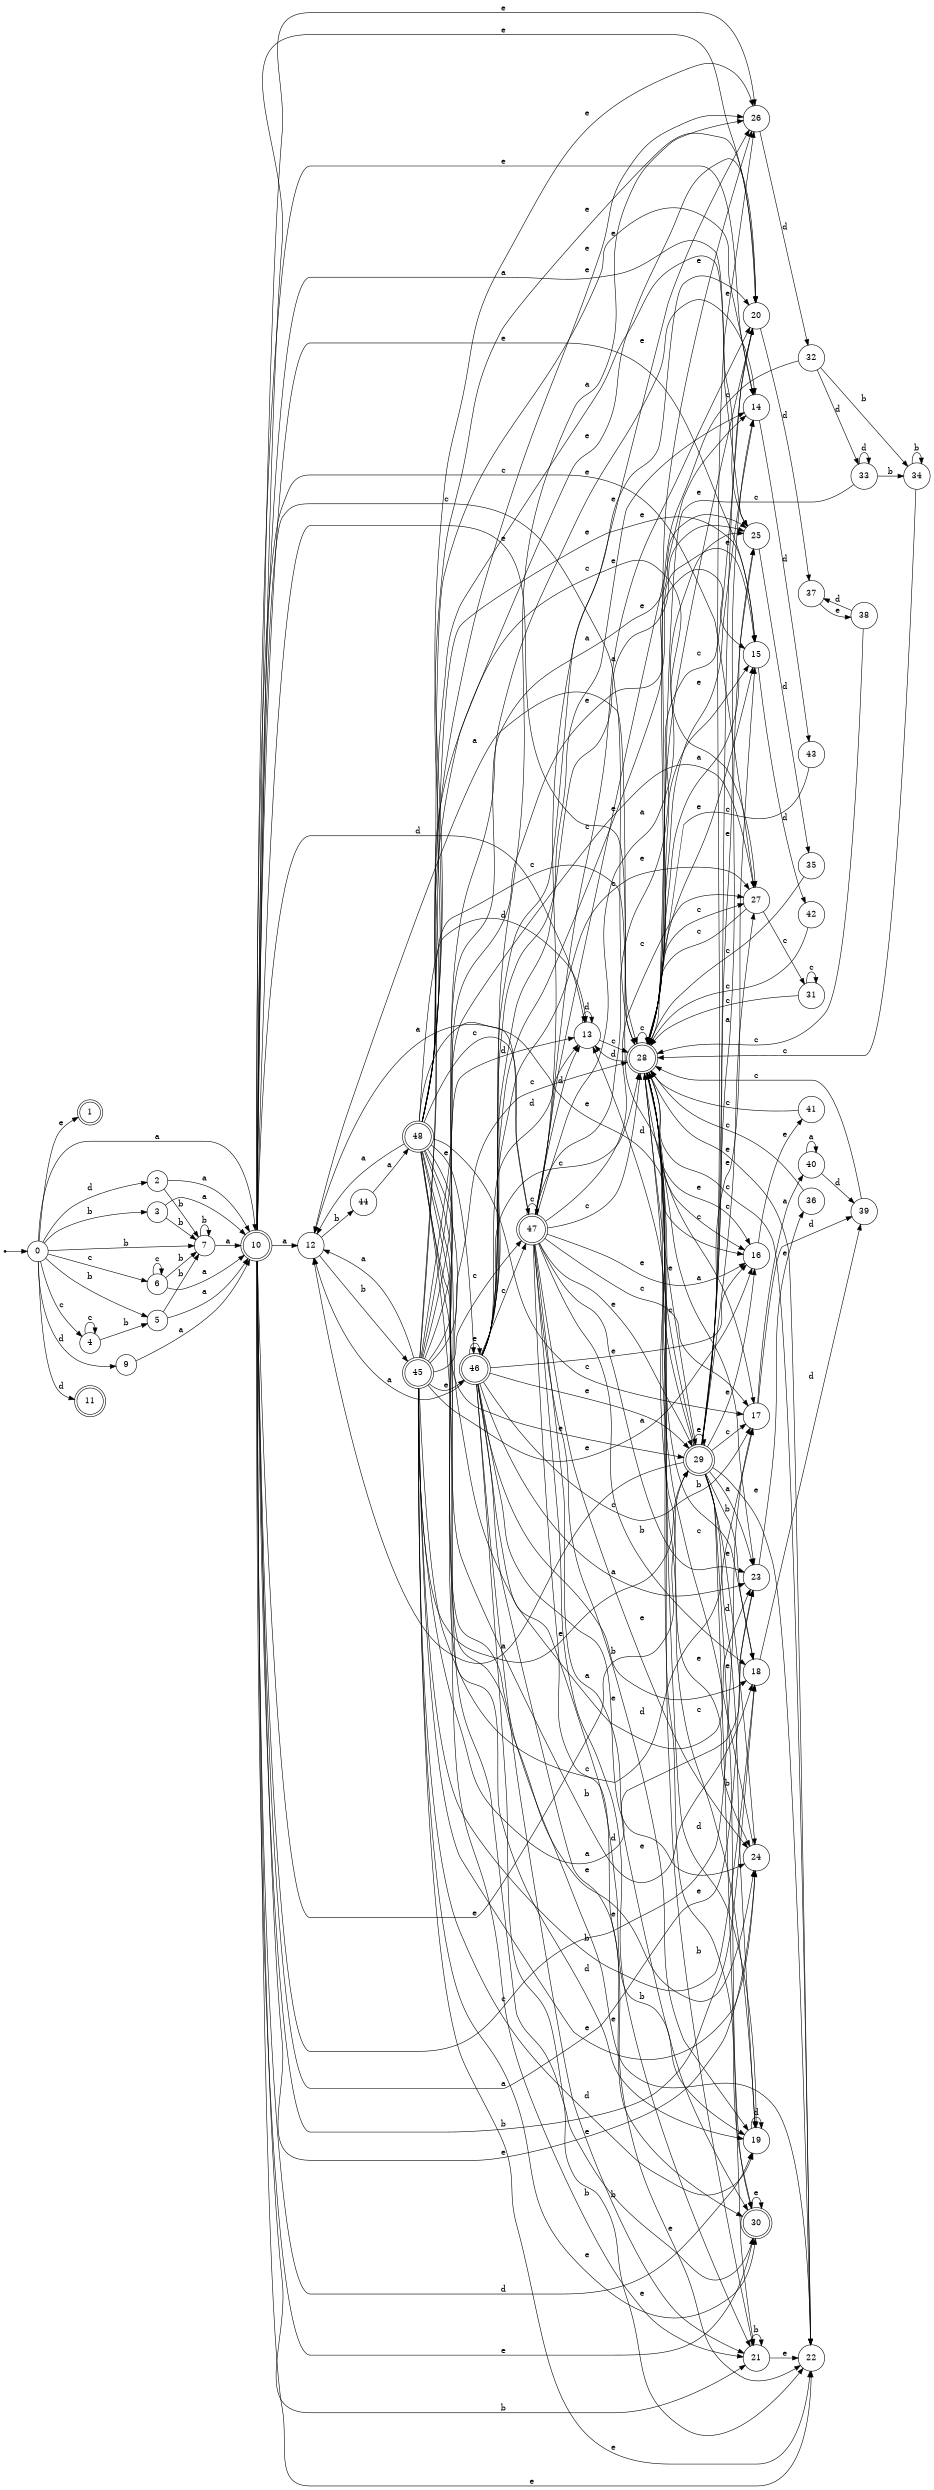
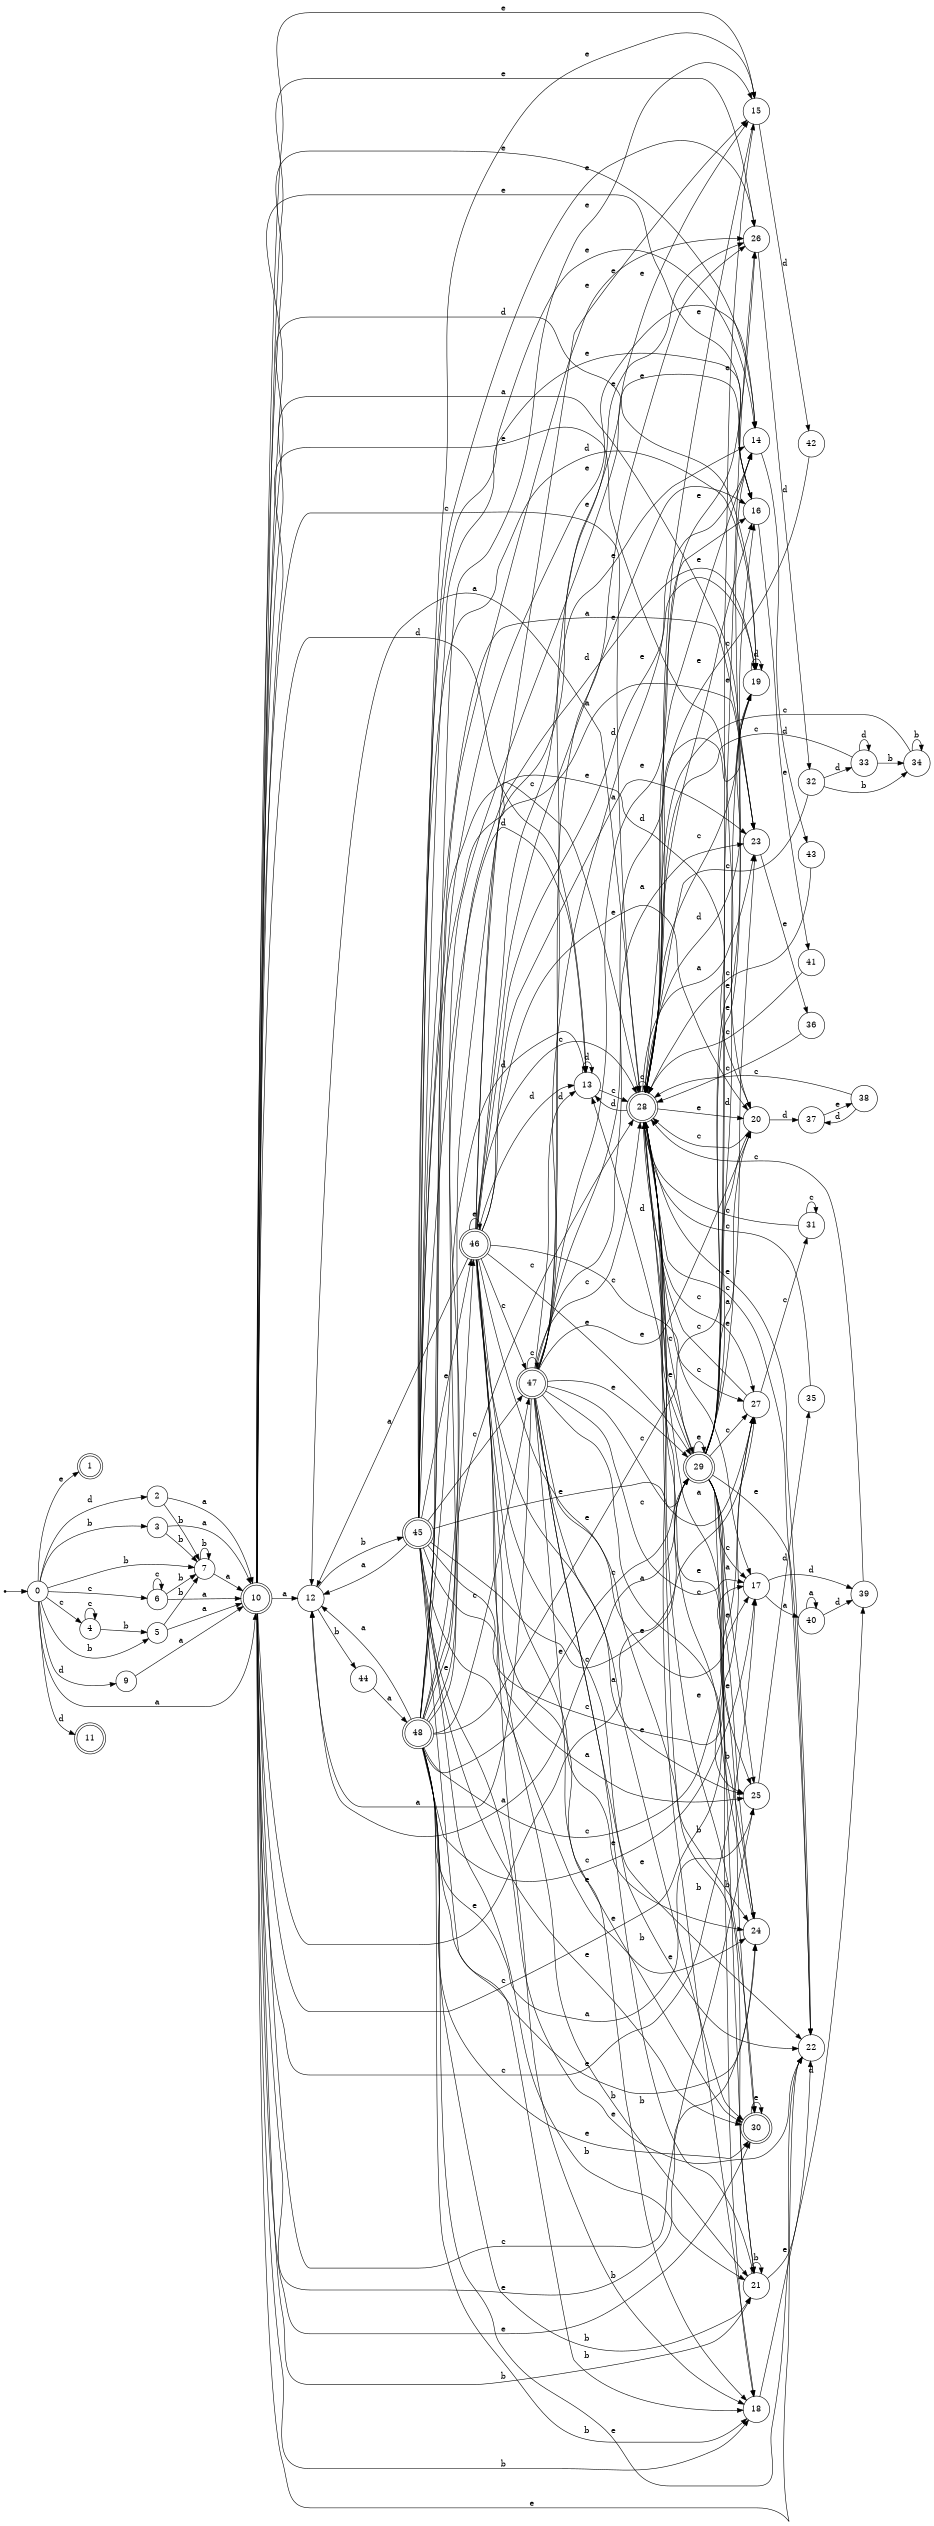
(504, 273) -> (504, 2242)
(697, 858) -> (677, 530)
none -> (501, 1938)
